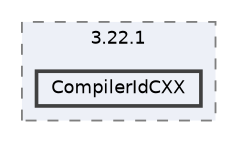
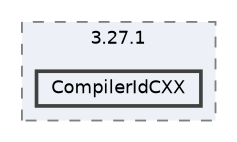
(119, 39) -> (119, 39)
